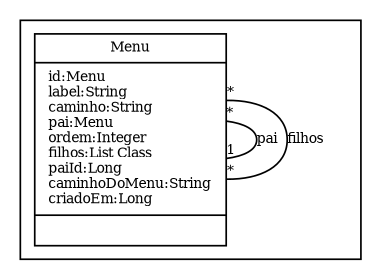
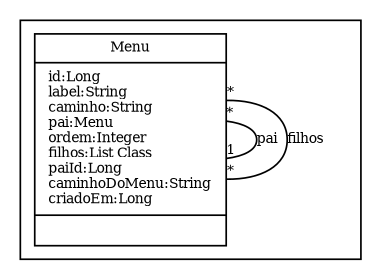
(77, 77) -> (75, 77)
